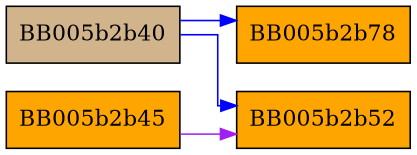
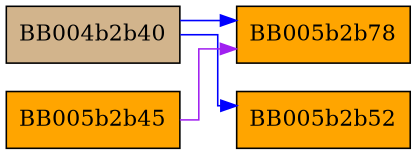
(93, 35) -> (93, 35)
(200, 134) -> (199, 83)
